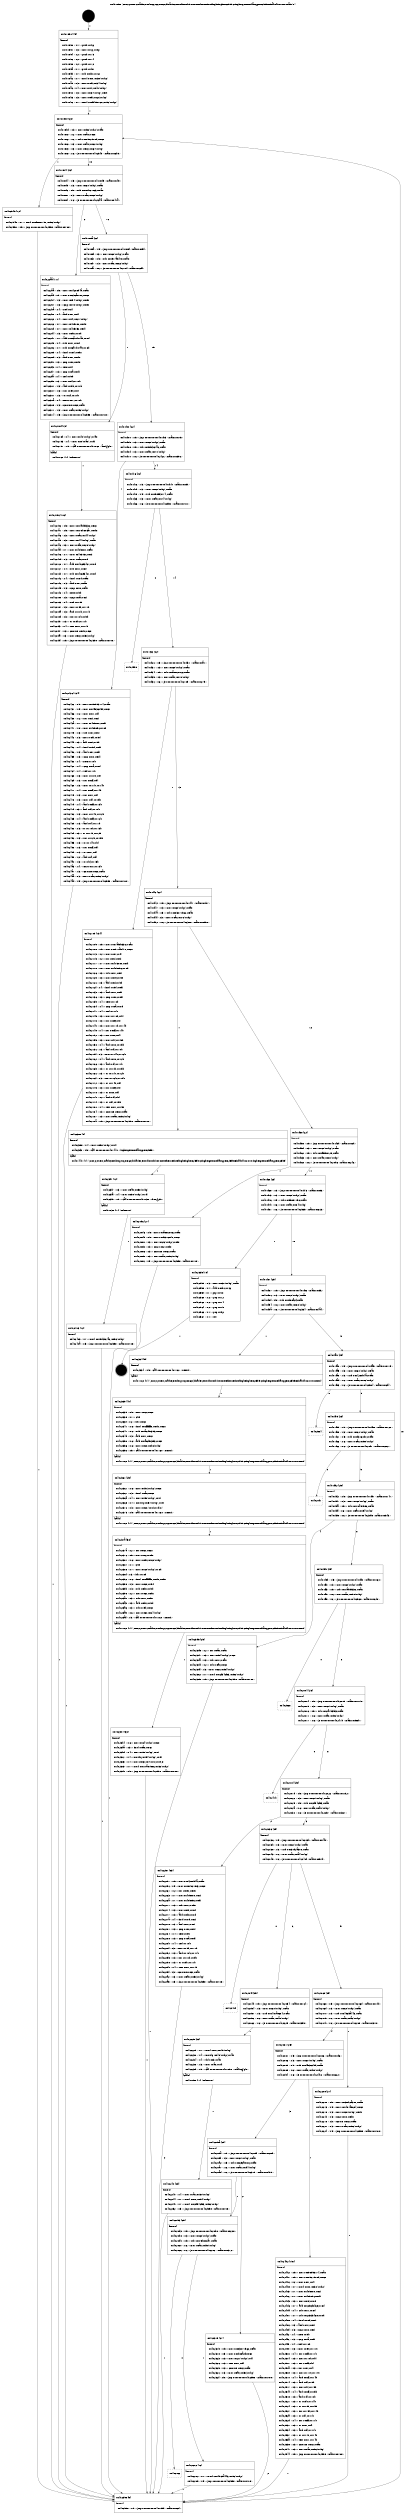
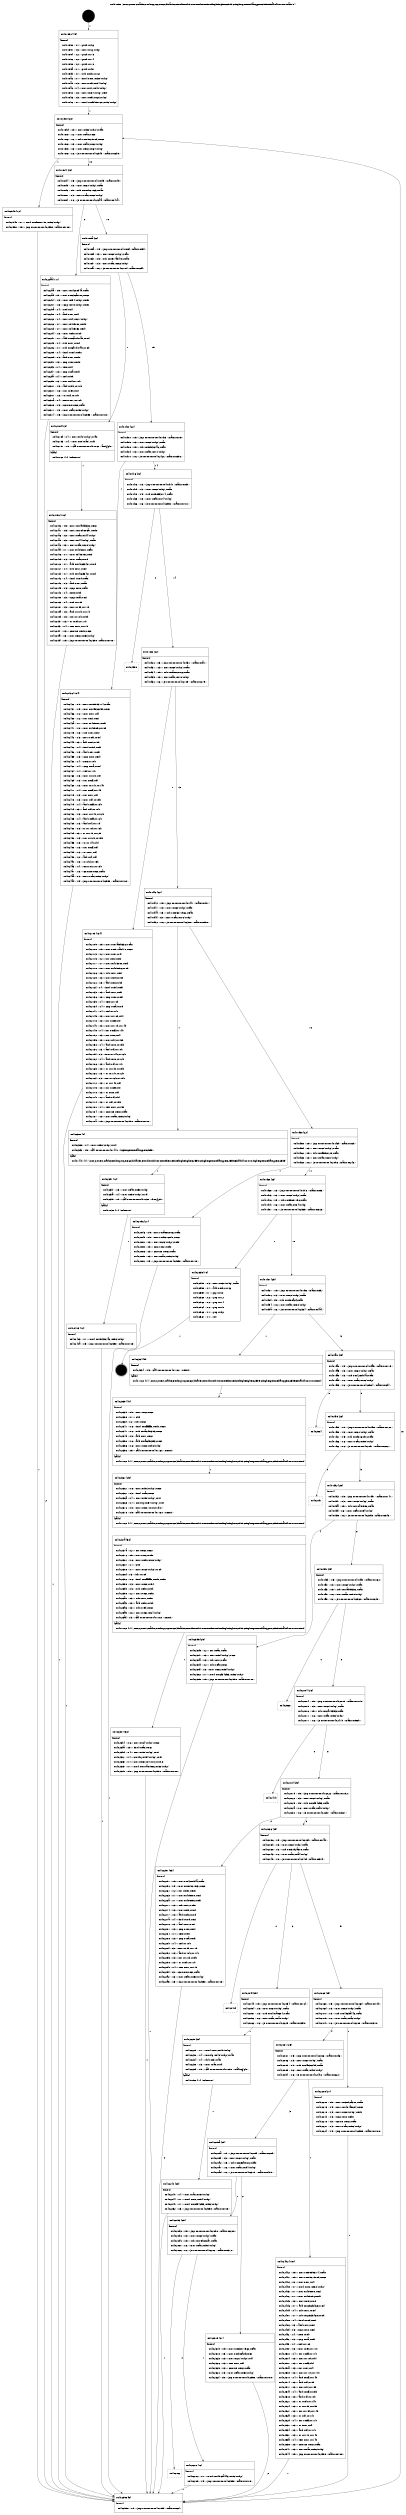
none -> (45, 1486)
(209, 1531) -> none
